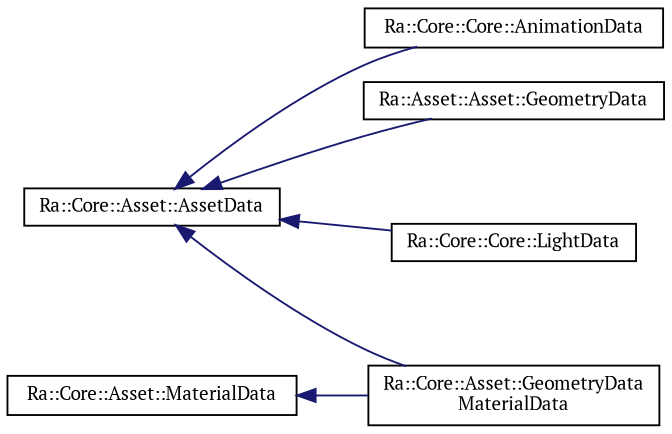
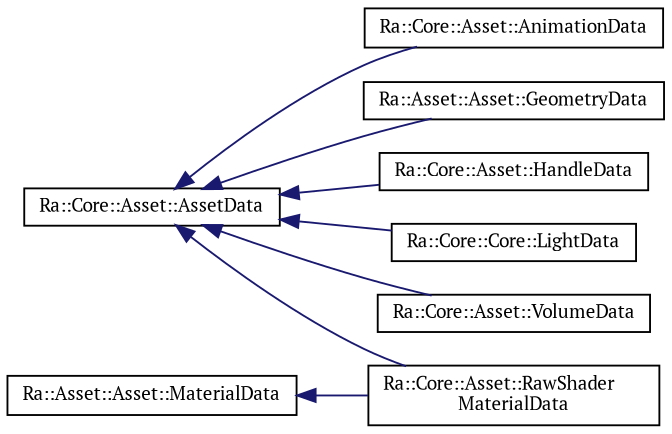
(514, 28) -> (514, 28)
none -> (514, 172)
none -> (514, 313)
(152, 395) -> (152, 395)
(514, 395) -> (514, 395)
